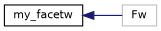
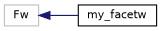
(108, 15) -> (64, 15)
